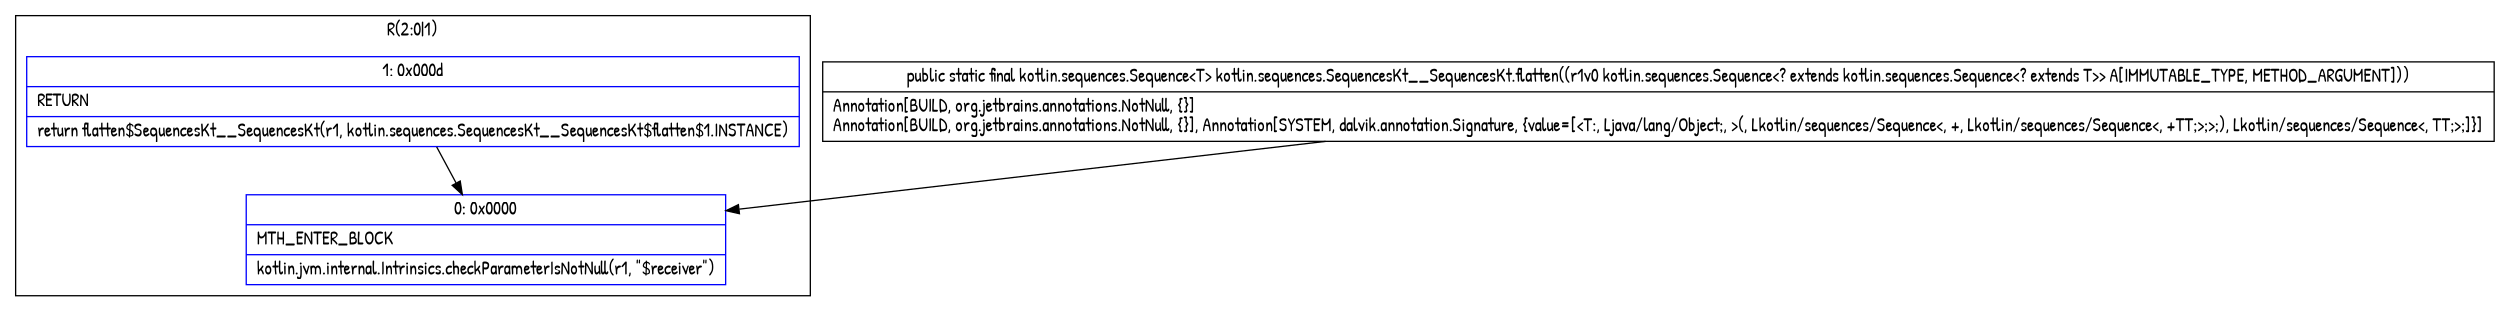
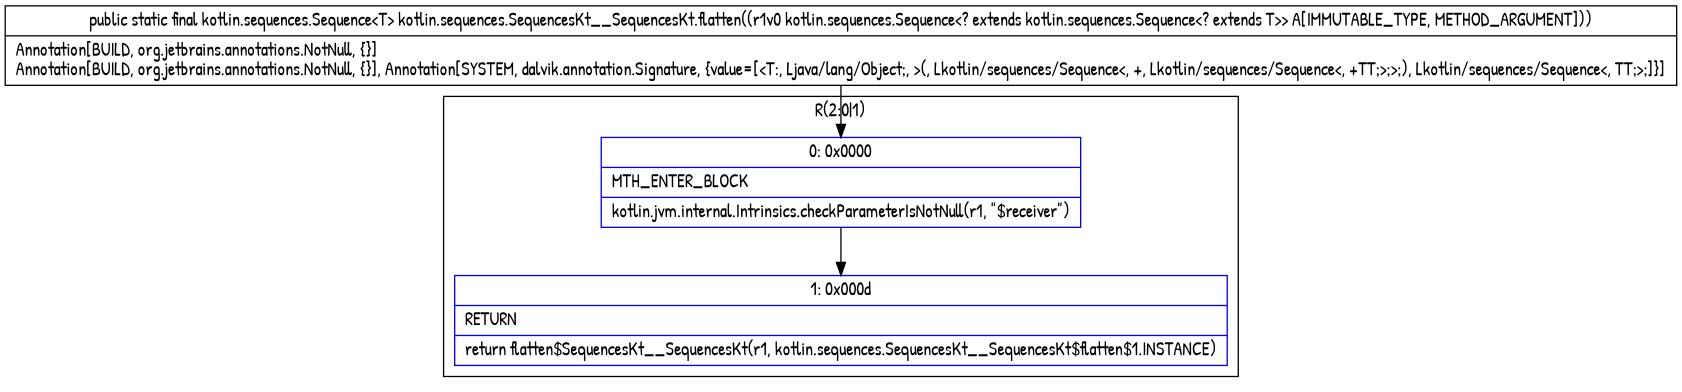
(446, 165) -> (841, 245)
